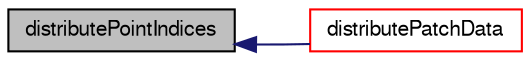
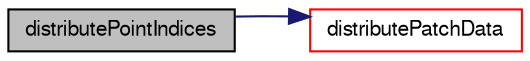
(283, 44) -> (262, 16)
